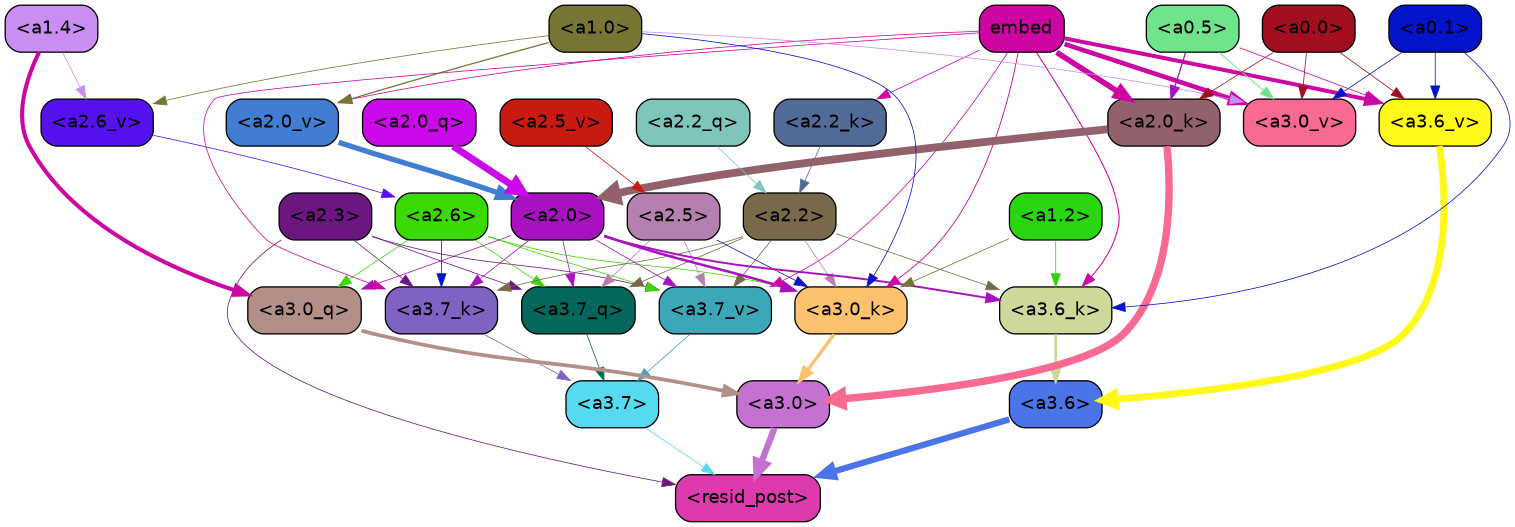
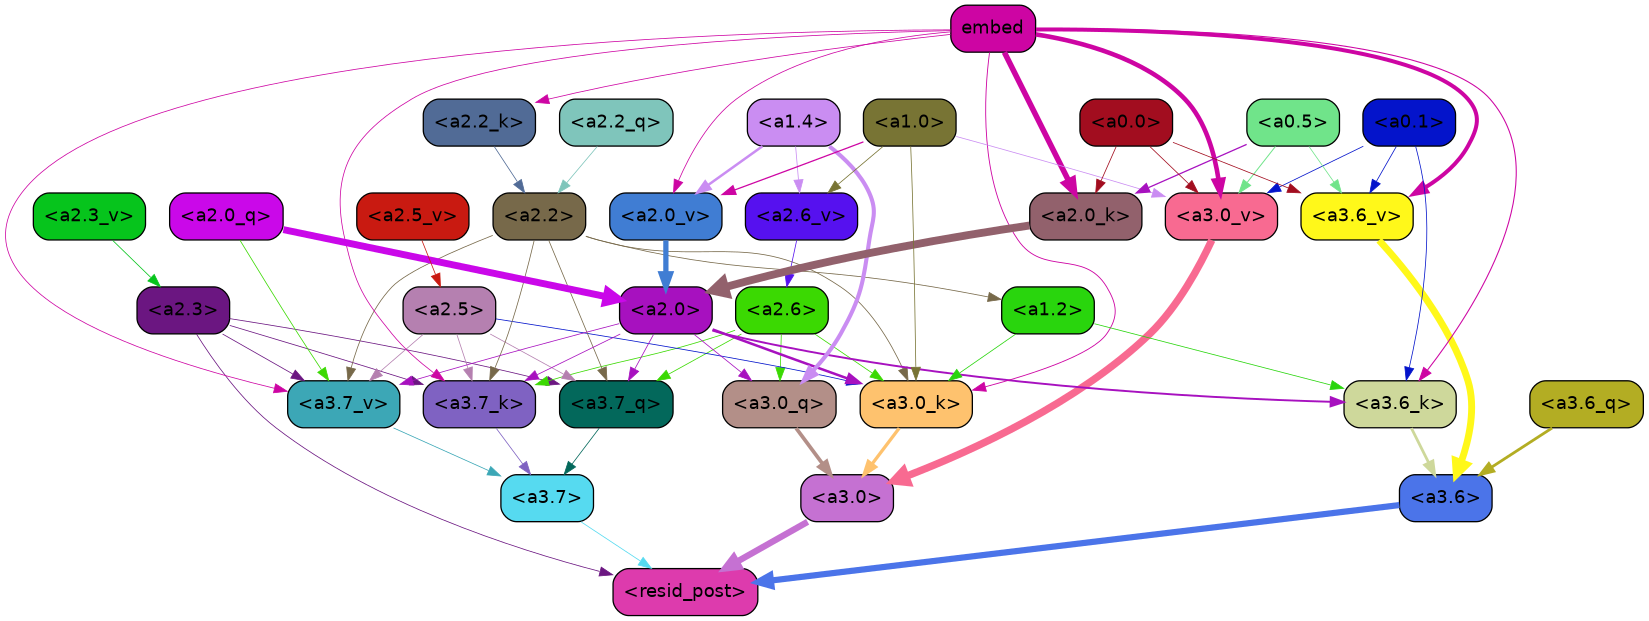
(479, 62) -> (806, 164)
(1297, 69) -> (1318, 159)
(865, 78) -> (914, 257)
none -> (735, 166)
(80, 207) -> (866, 264)
none -> (89, 216)
(814, 254) -> (768, 256)
(441, 257) -> (656, 354)
(908, 258) -> (766, 268)
(961, 260) -> (988, 353)
(567, 262) -> (280, 305)
none -> (462, 351)
(1083, 356) -> (1099, 375)
none -> (1587, 404)
